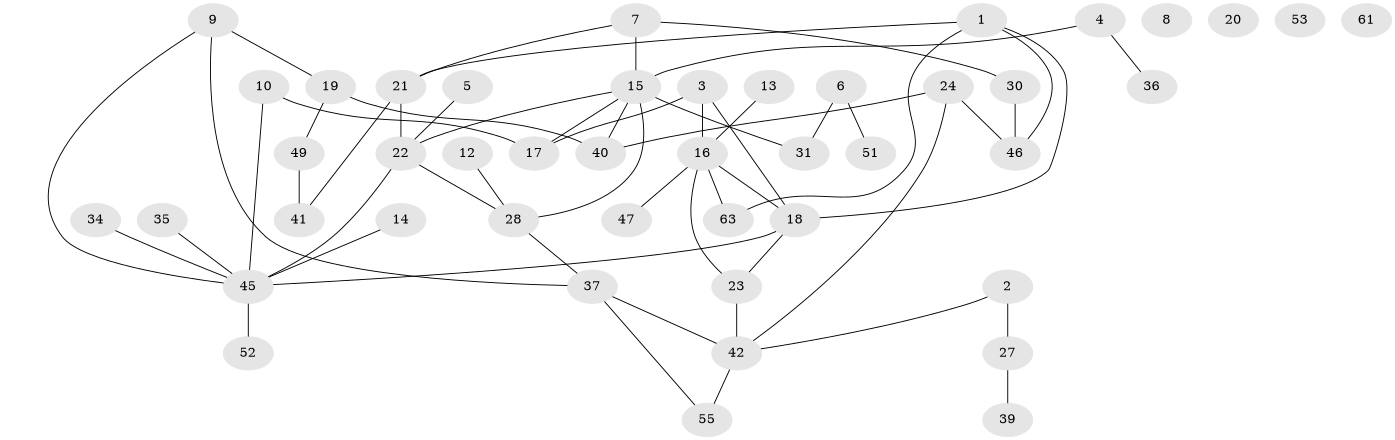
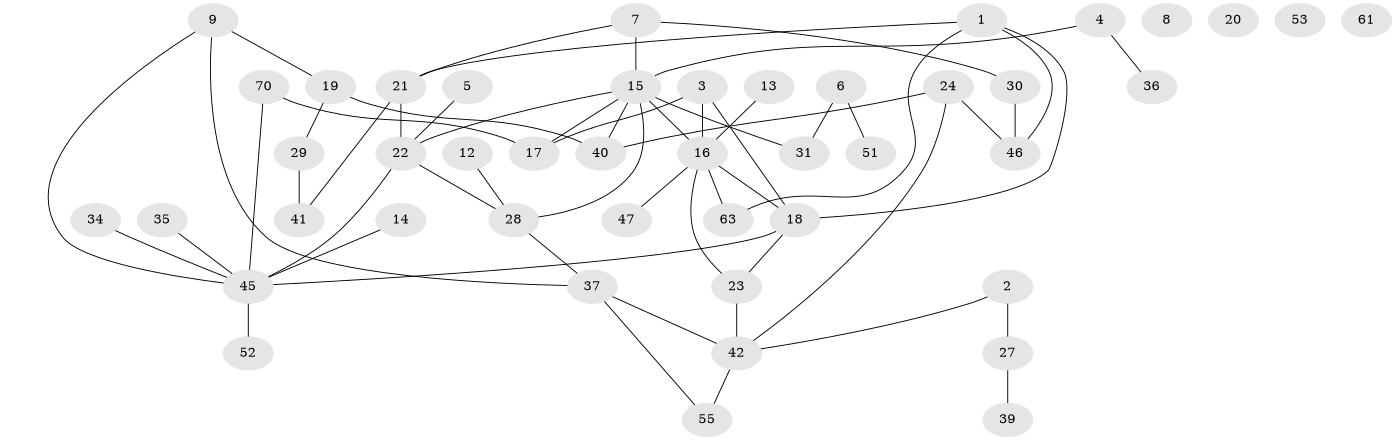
(264, 87) -> (264, 87)
none -> (669, 120)
(299, 154) -> (299, 154)
